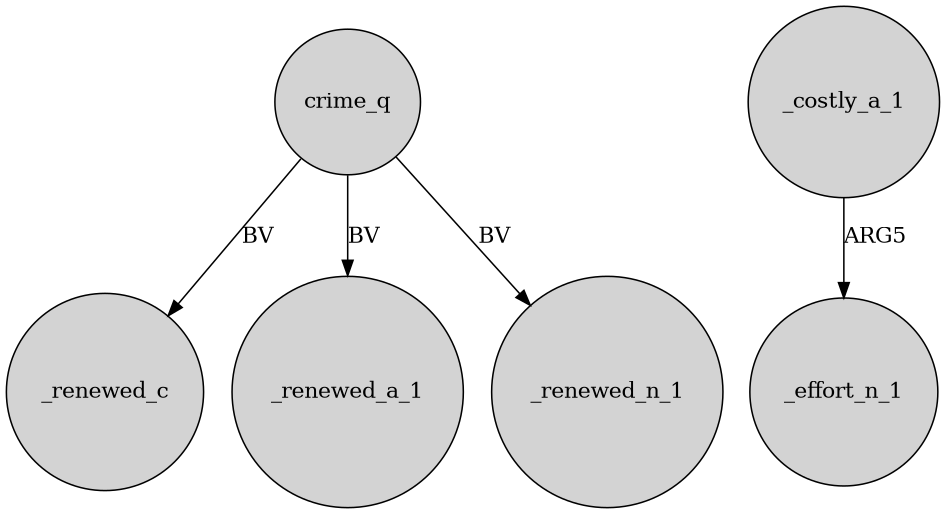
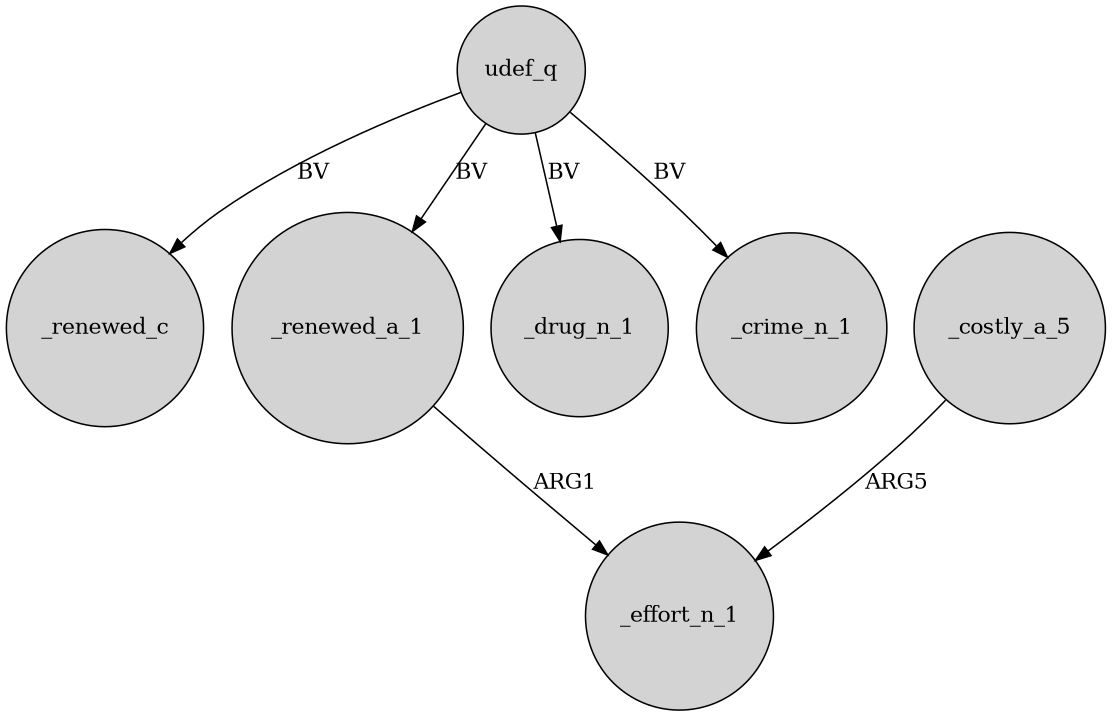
(348, 102) -> (521, 70)
(844, 102) -> (1010, 328)
none -> (580, 328)
(607, 392) -> (792, 328)
none -> (514, 476)
